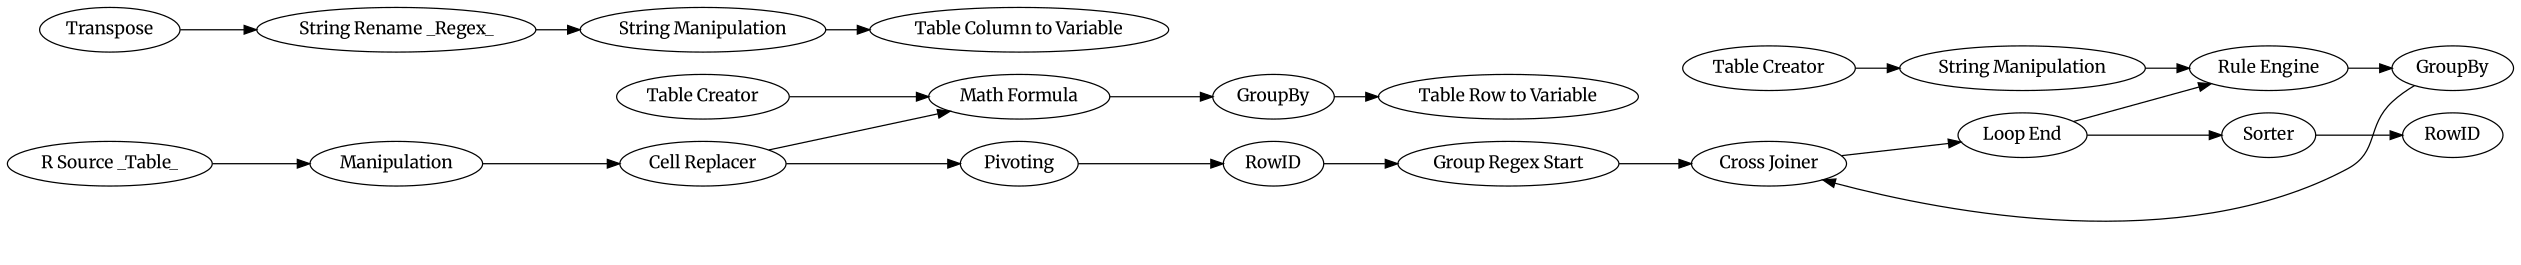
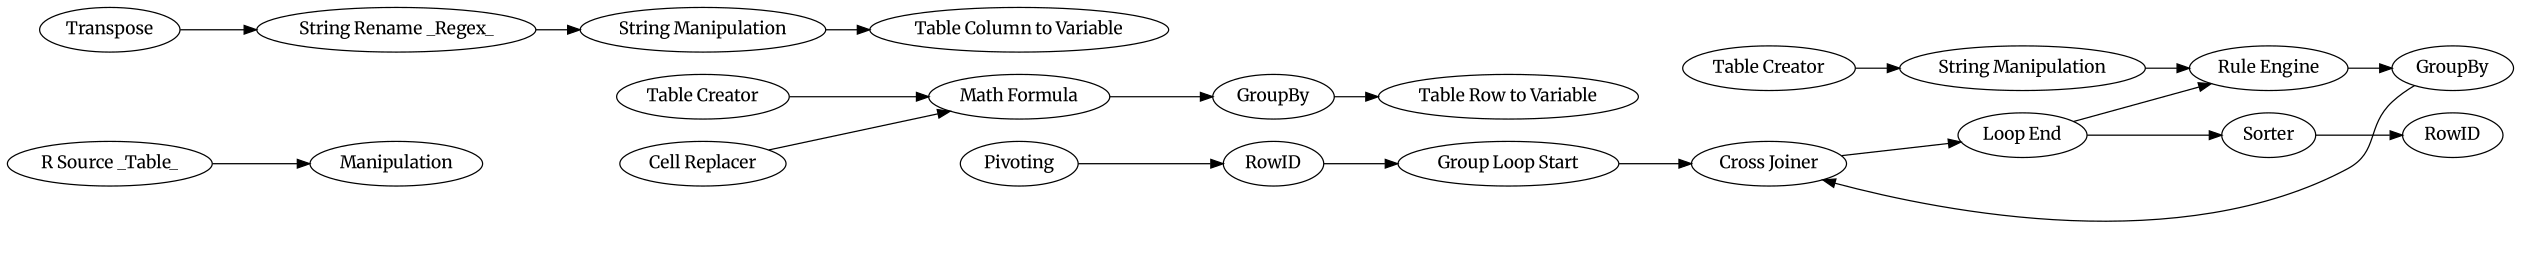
(545, 164) -> none
(867, 164) -> none
(1508, 164) -> (1508, 164)
